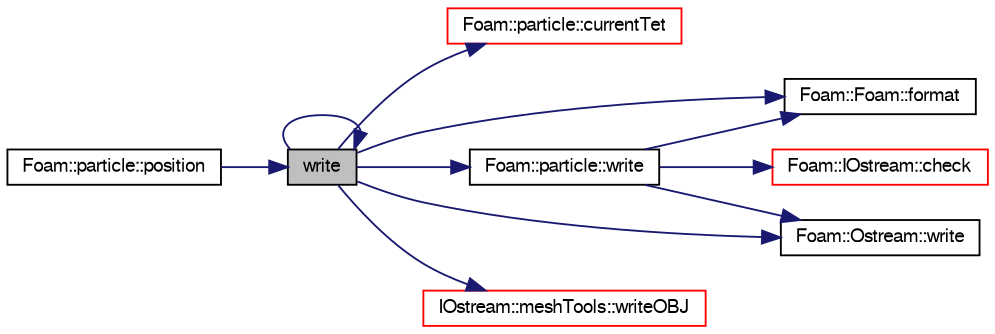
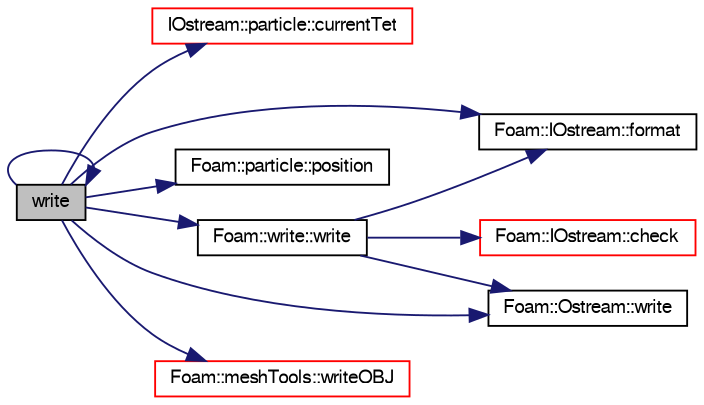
(565, 26) -> (282, 26)
(880, 97) -> (588, 132)
(245, 167) -> (121, 192)
(565, 167) -> (282, 238)
(565, 308) -> (282, 379)
